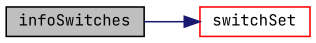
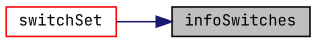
(164, 22) -> (136, 22)
